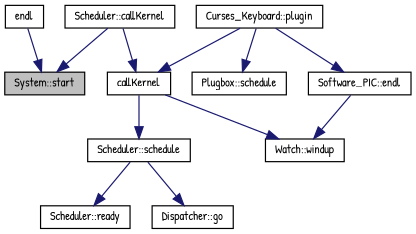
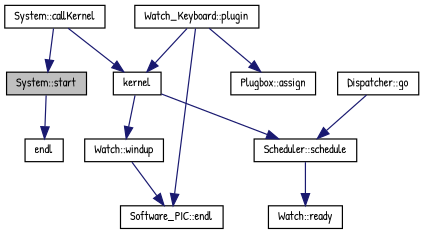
(120, 17) -> (55, 17)
(259, 17) -> (197, 17)
(33, 44) -> (46, 111)
(139, 84) -> (137, 84)
(239, 84) -> (273, 84)
(336, 112) -> (144, 179)
(162, 179) -> (347, 113)
(85, 217) -> (305, 217)
